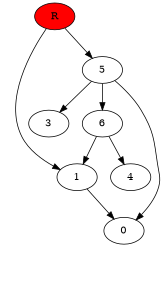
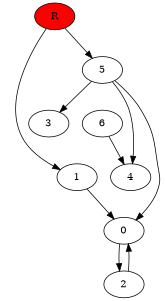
(102, 93) -> (131, 117)
(91, 147) -> none
none -> (124, 284)
